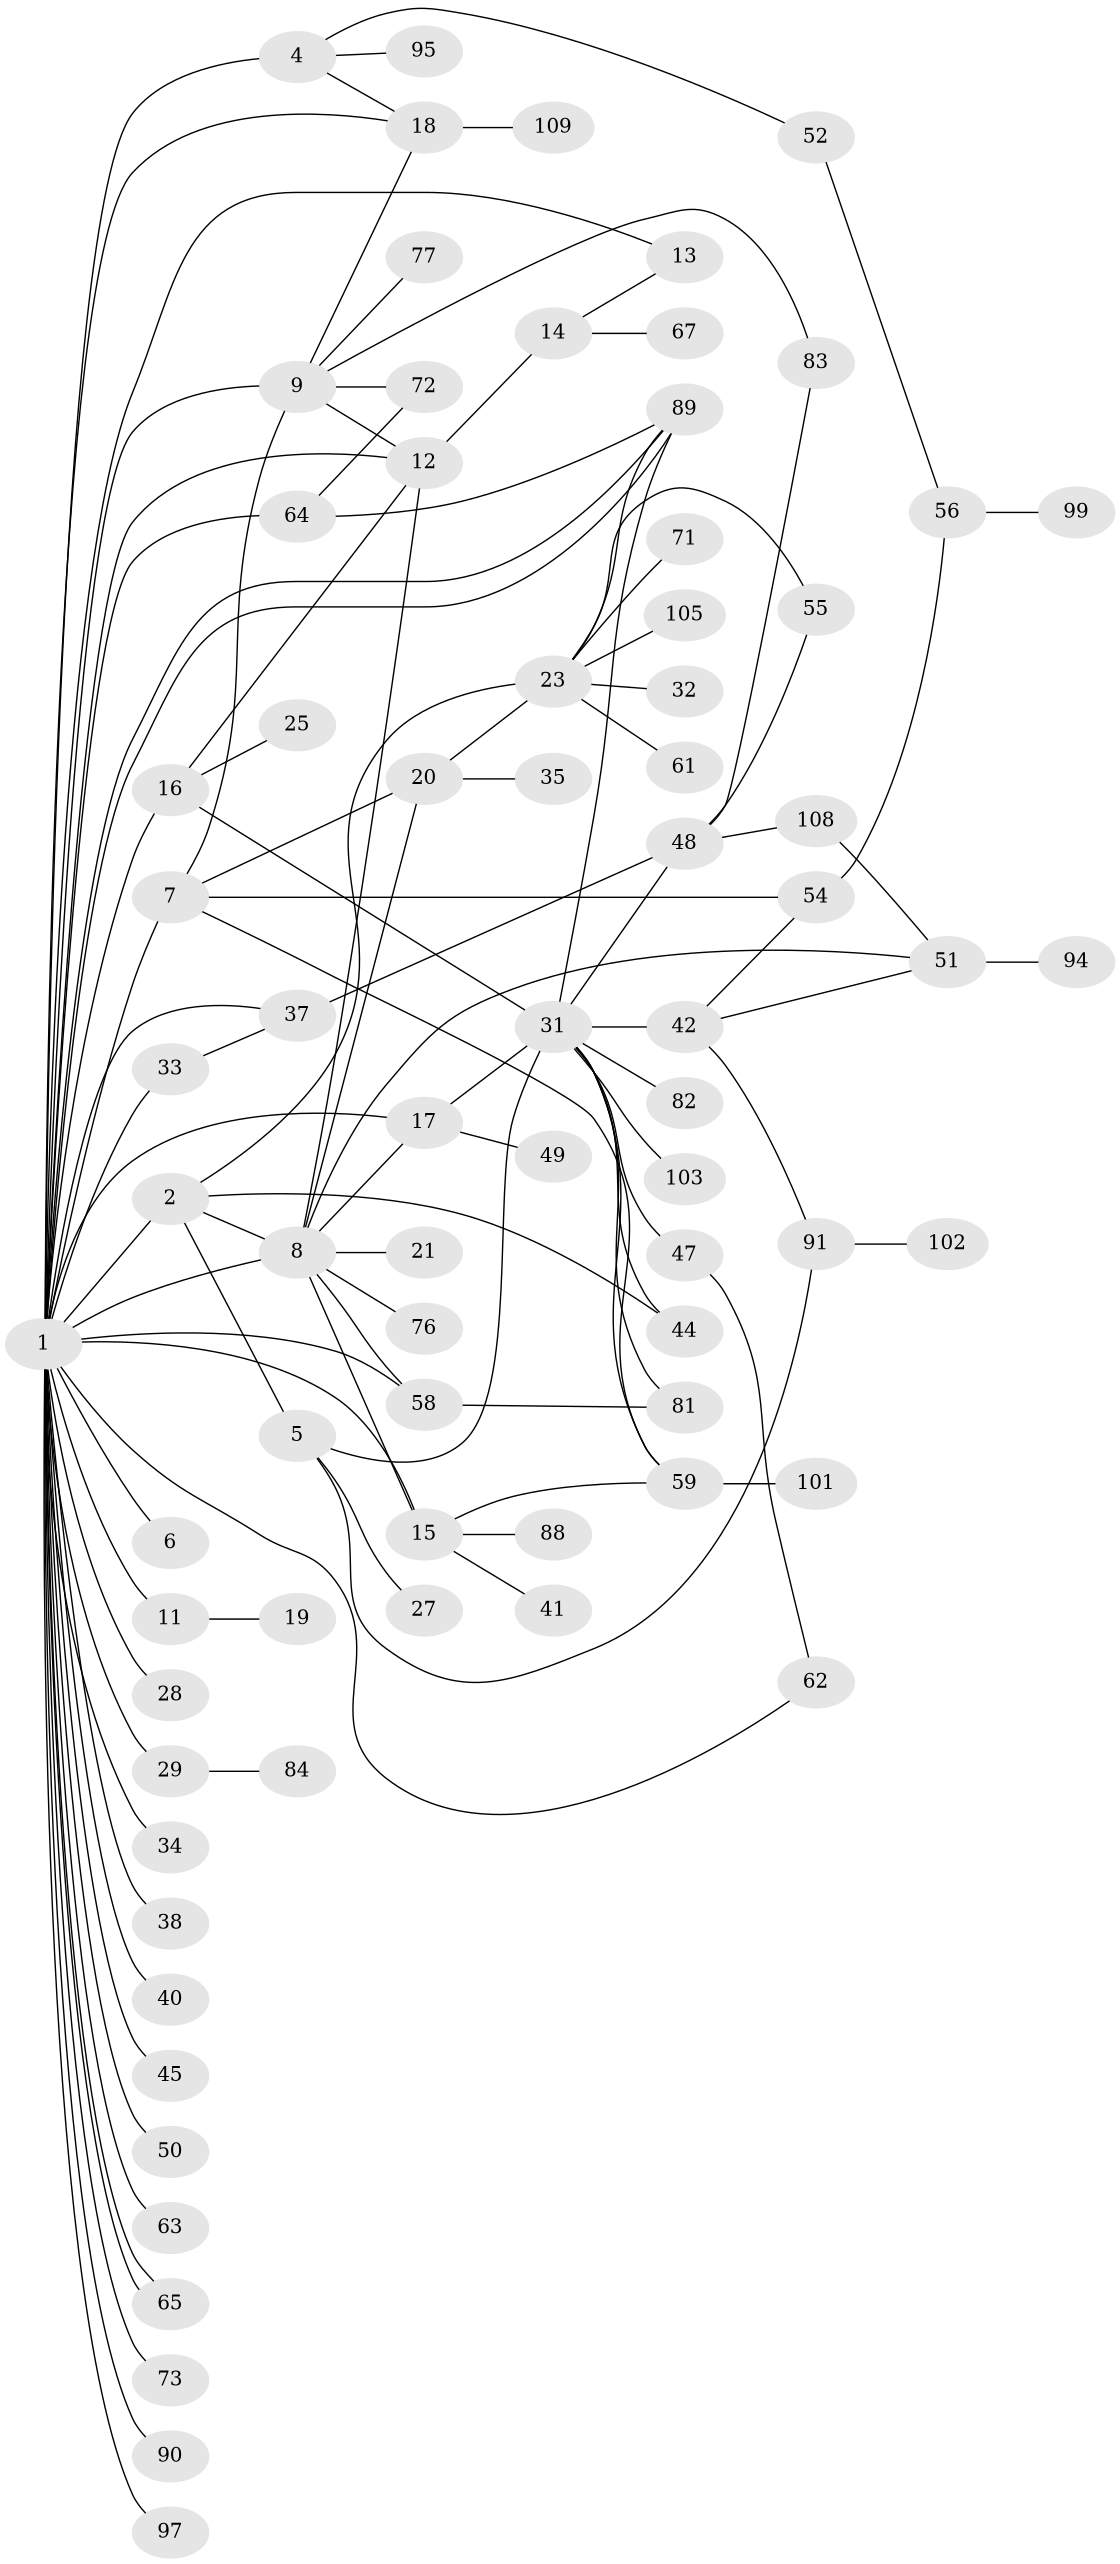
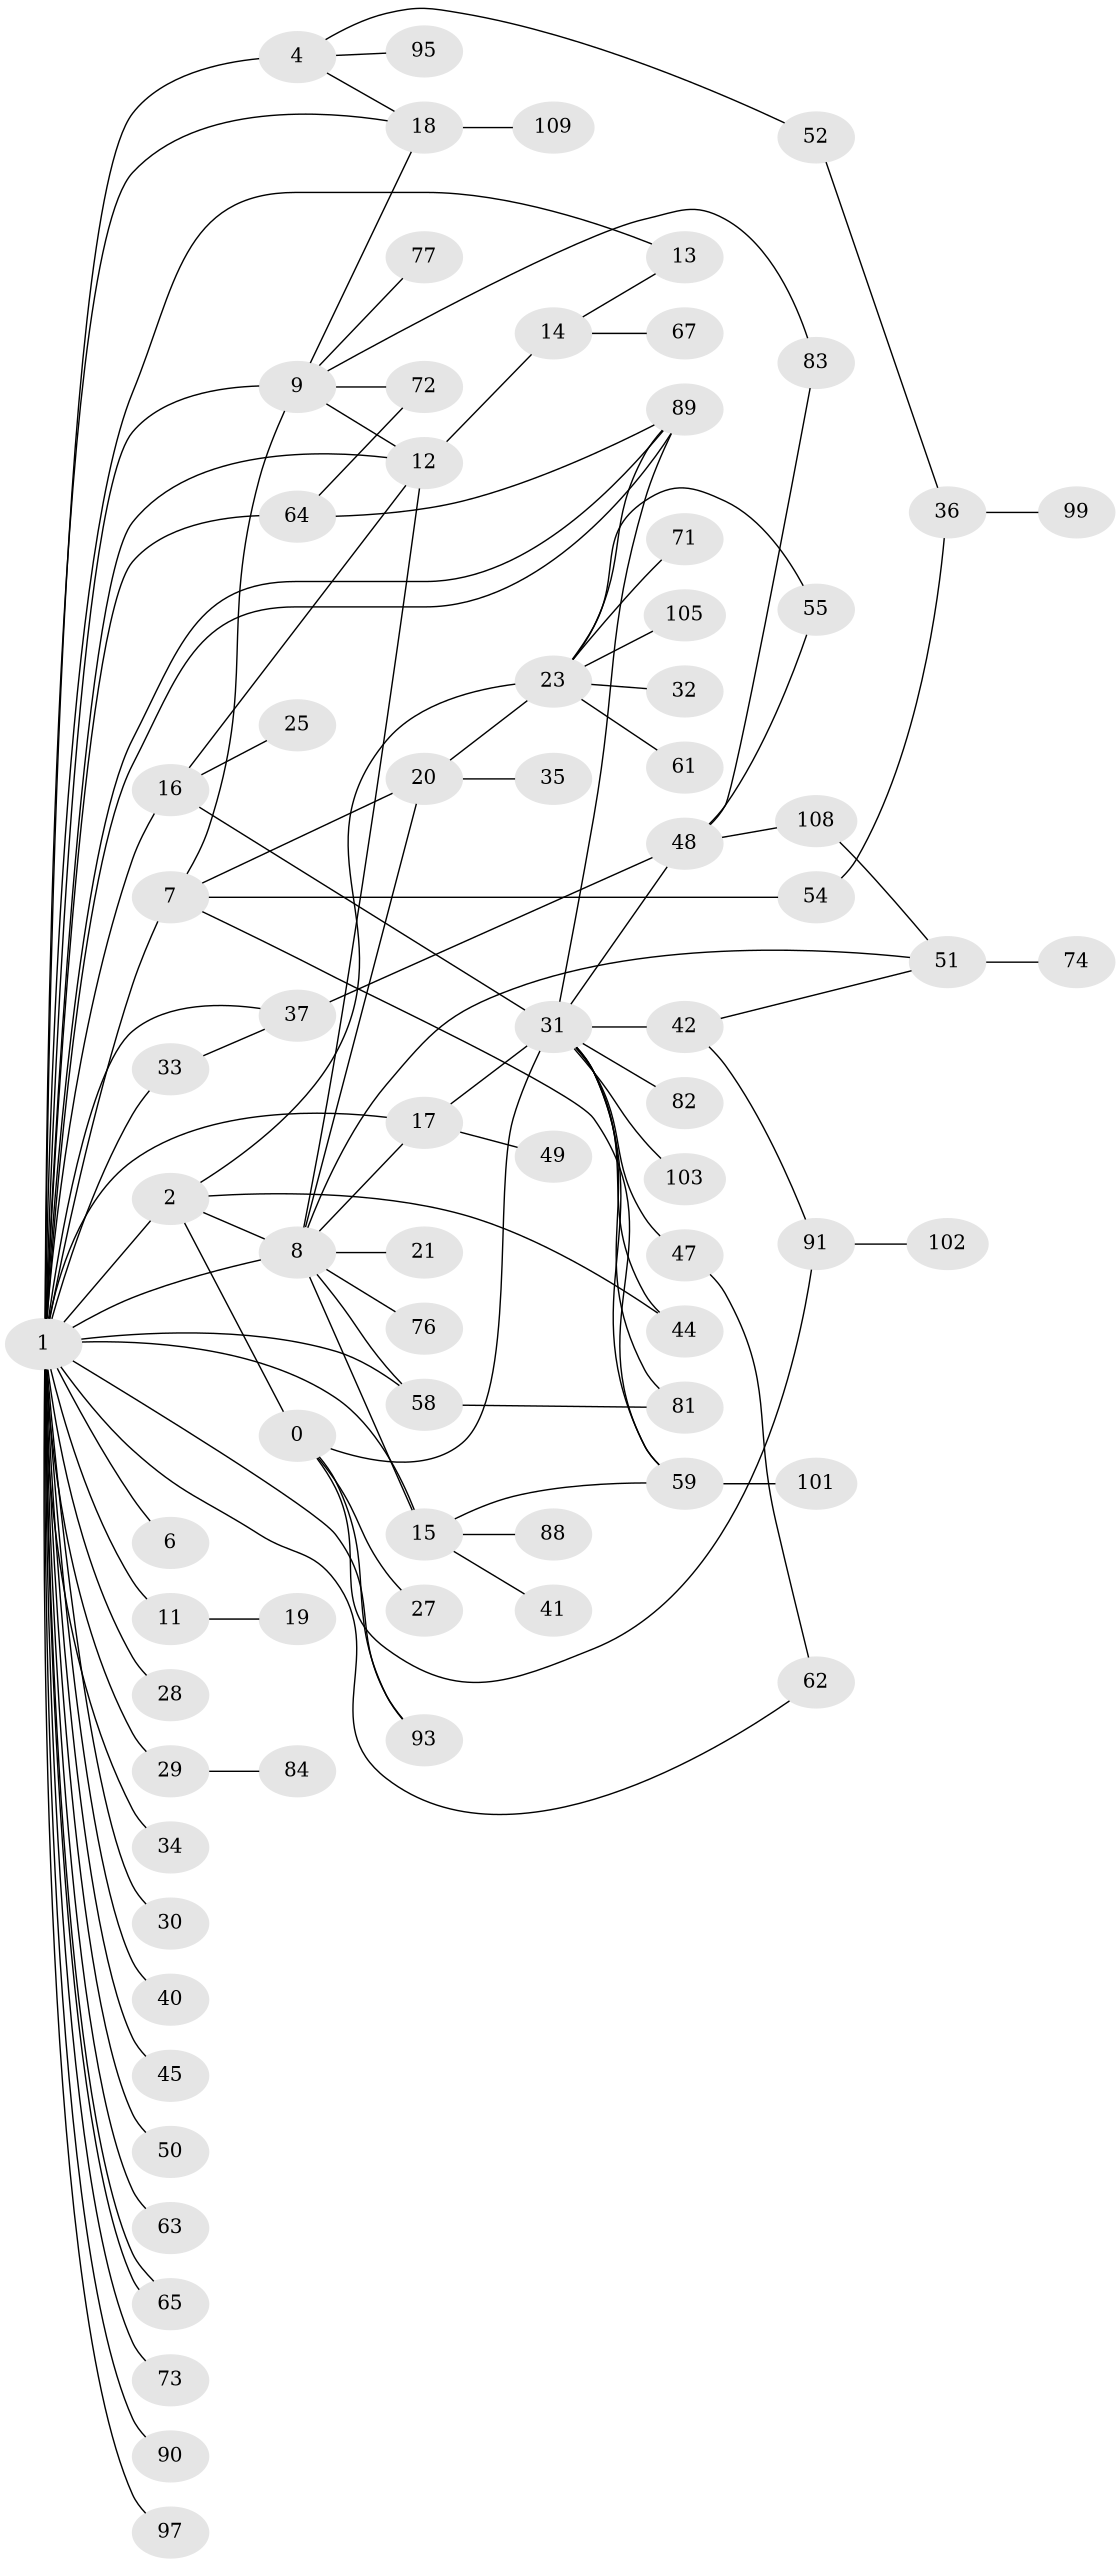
(948, 512) -> (948, 512)
(751, 962) -> none
(1077, 962) -> (1077, 962)
(297, 1436) -> (297, 1436)
none -> (424, 1740)
(171, 1924) -> (171, 1924)
